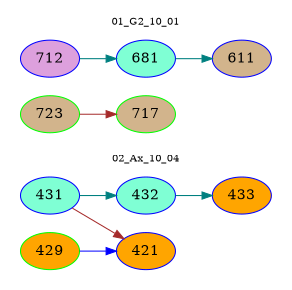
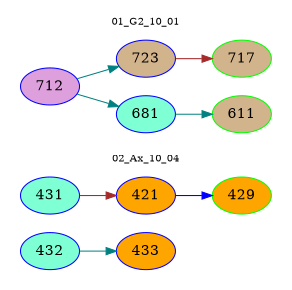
(242, 59) -> (242, 114)
none -> (93, 74)
(50, 114) -> (146, 59)
(93, 196) -> none
(93, 251) -> (189, 196)
